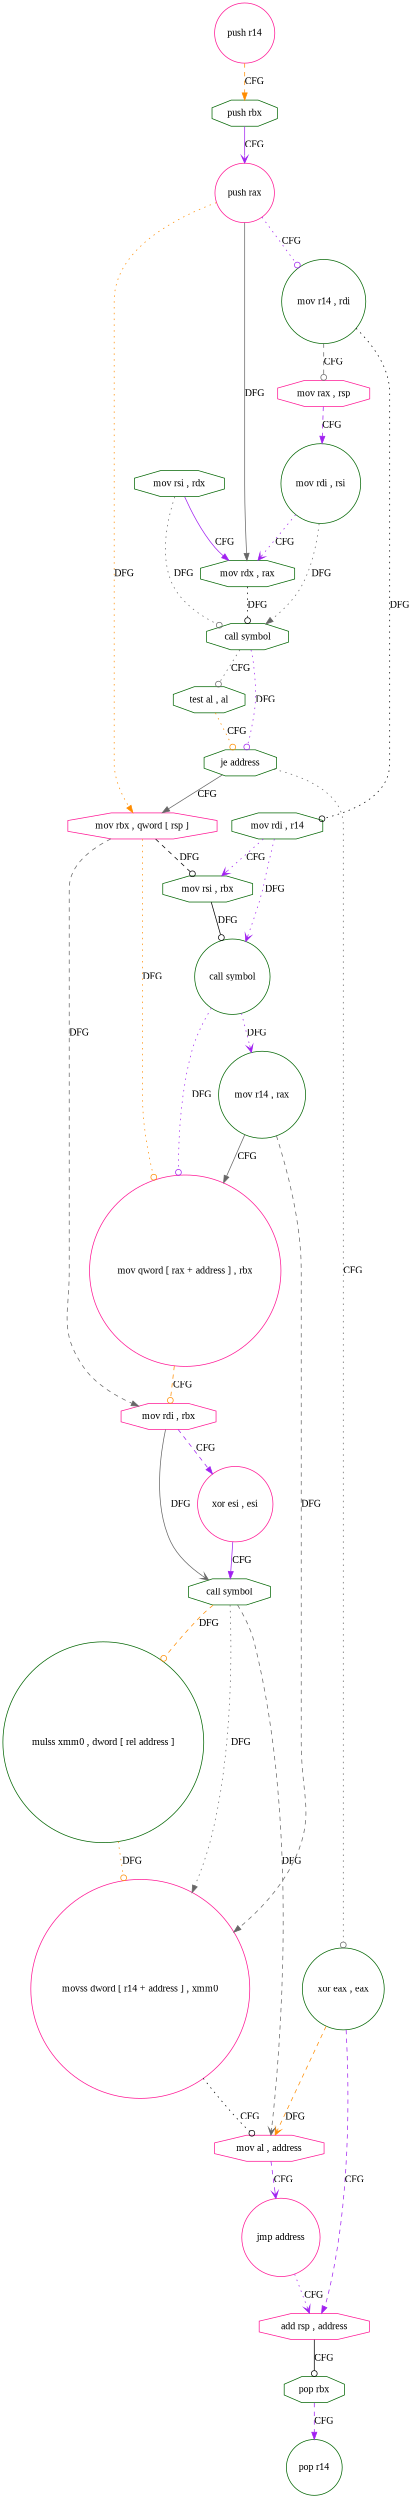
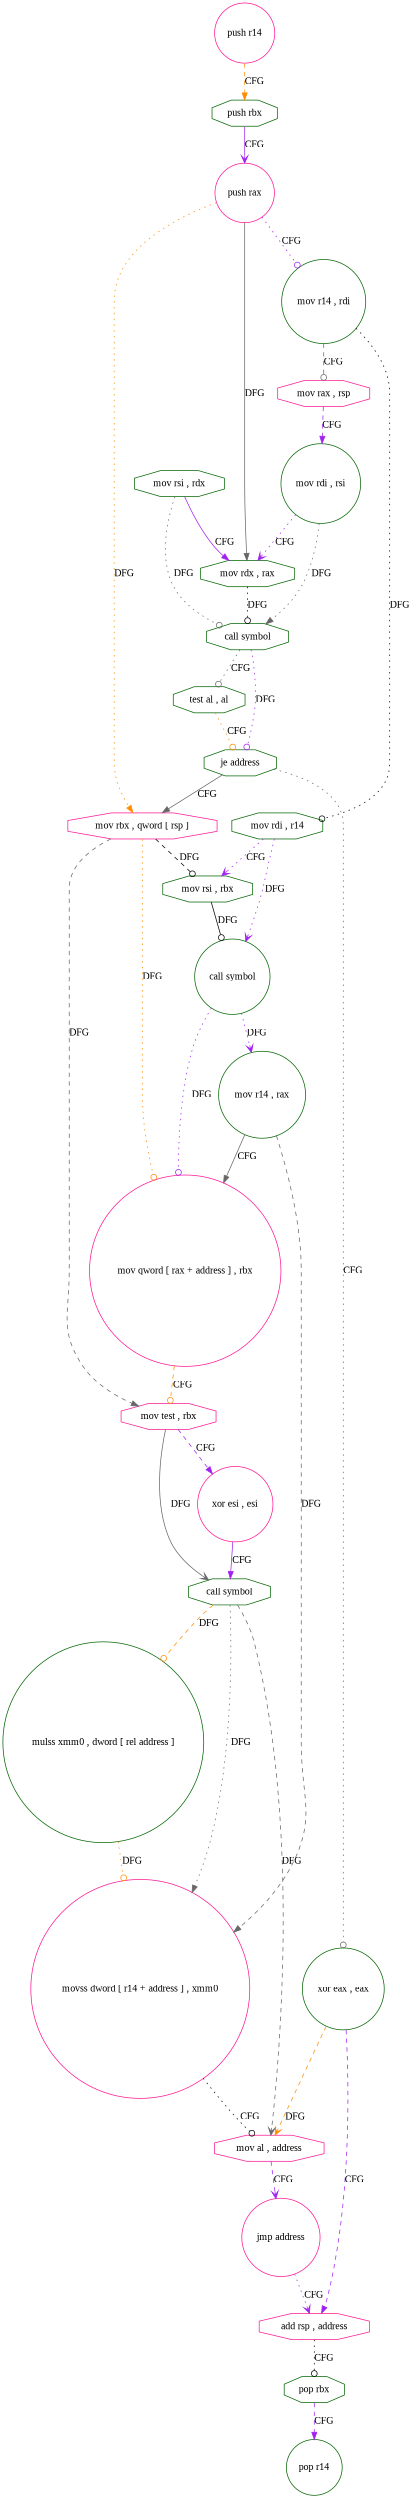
(169, 1416) -> (169, 1416)
(314, 2355) -> (314, 2355)
